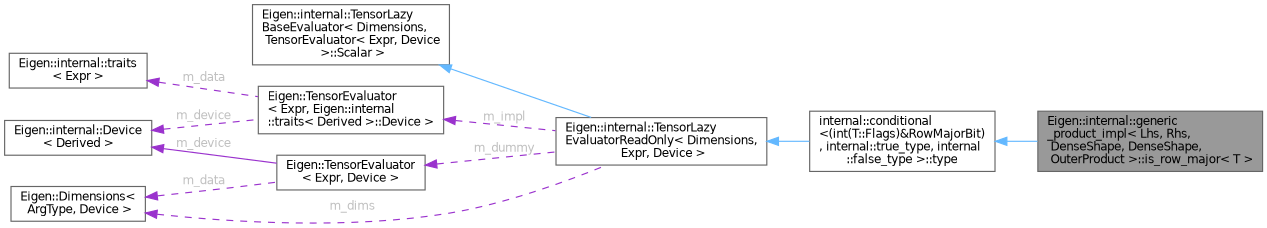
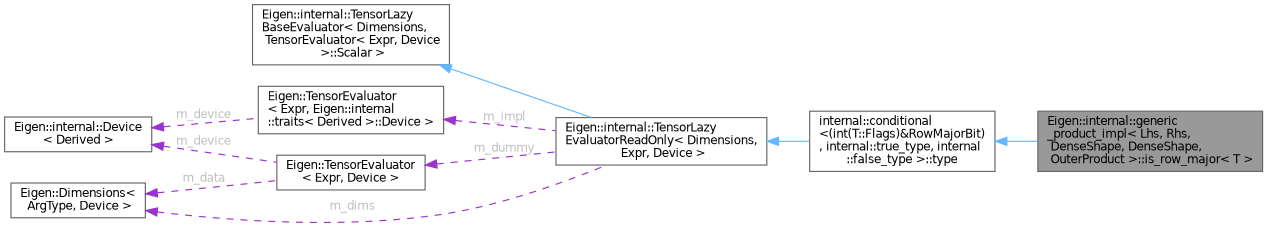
(78, 71) -> none
(220, 156) -> (220, 154)
